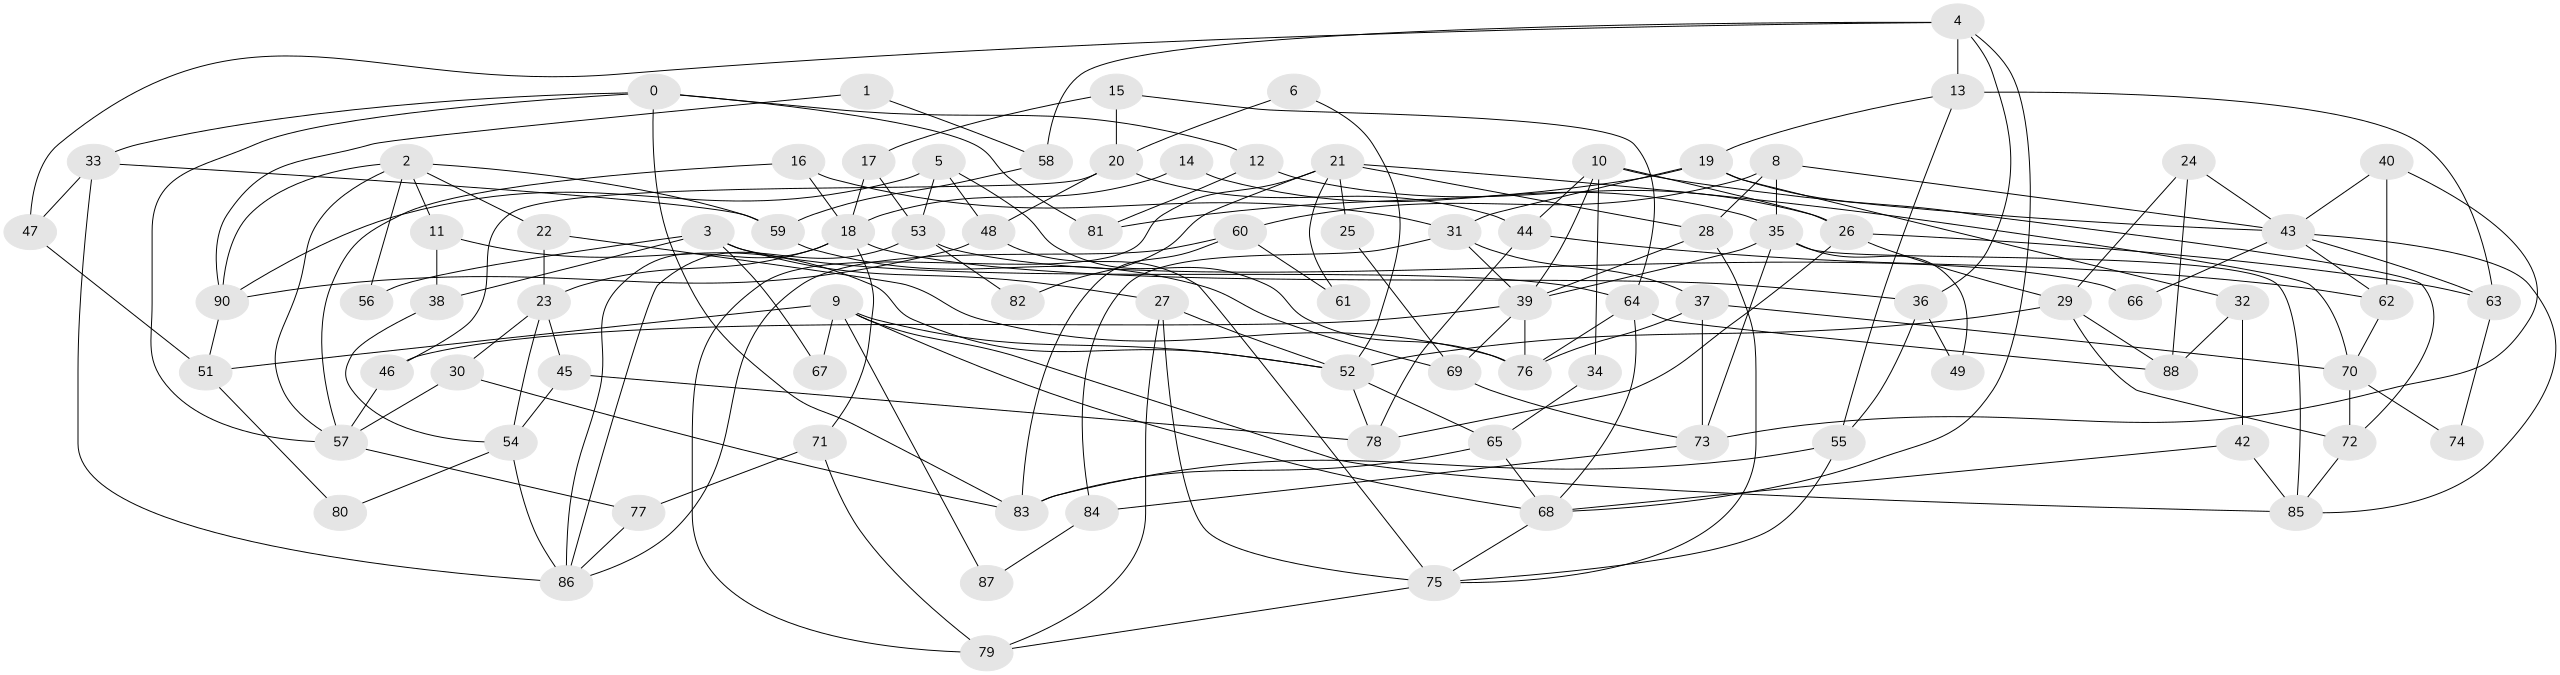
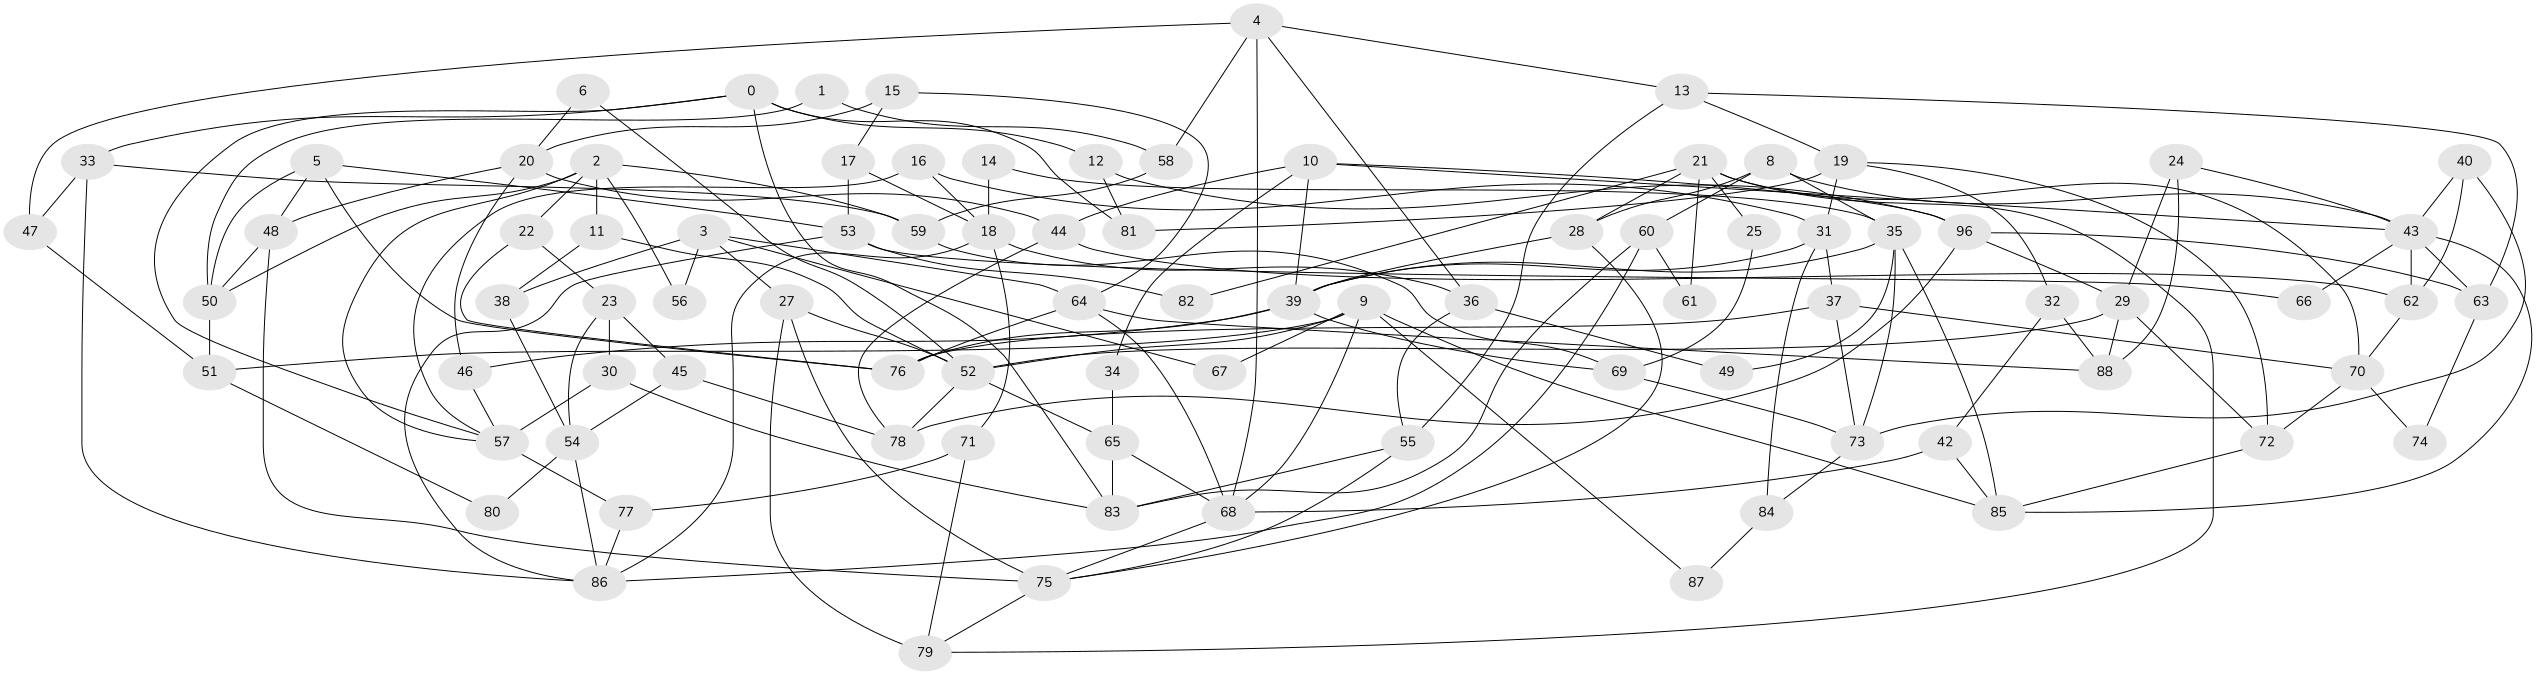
(1847, 232) -> (1965, 232)
(697, 268) -> none
(222, 302) -> (210, 302)
